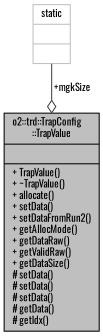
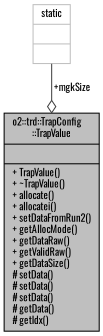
(33, 207) -> (35, 207)
